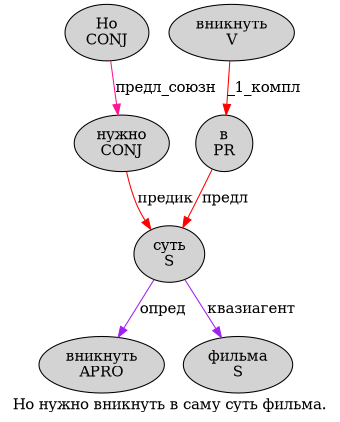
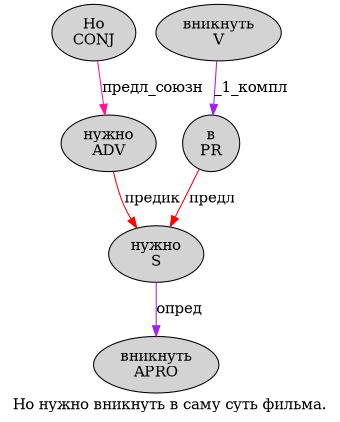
(228, 83) -> (215, 83)
(122, 143) -> (109, 143)
(169, 254) -> (156, 254)
(238, 365) -> none
